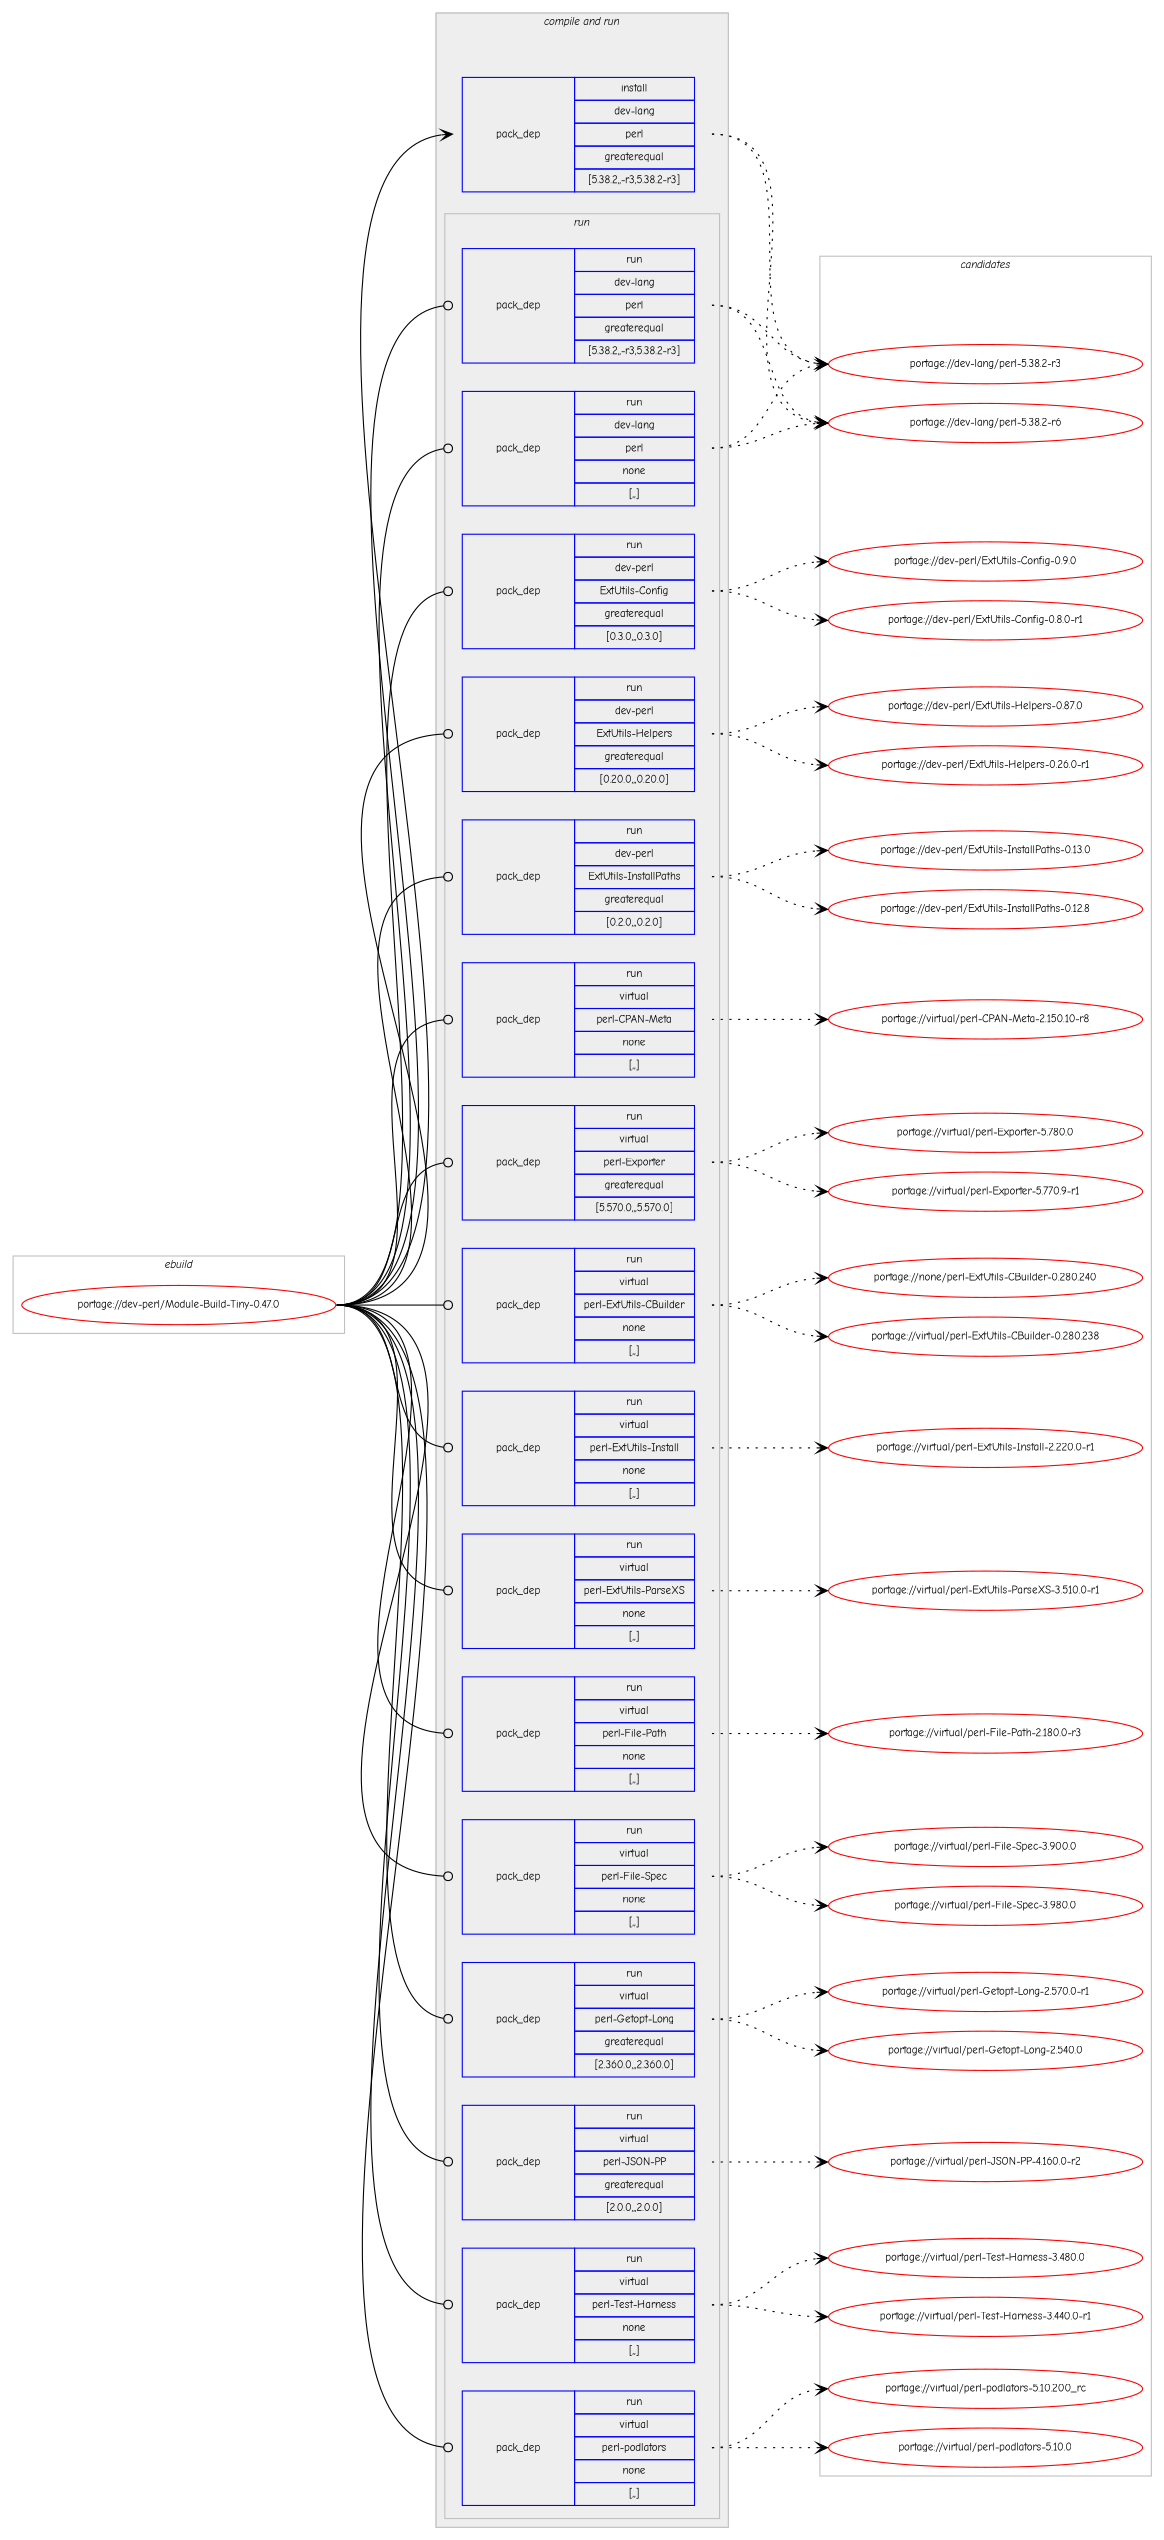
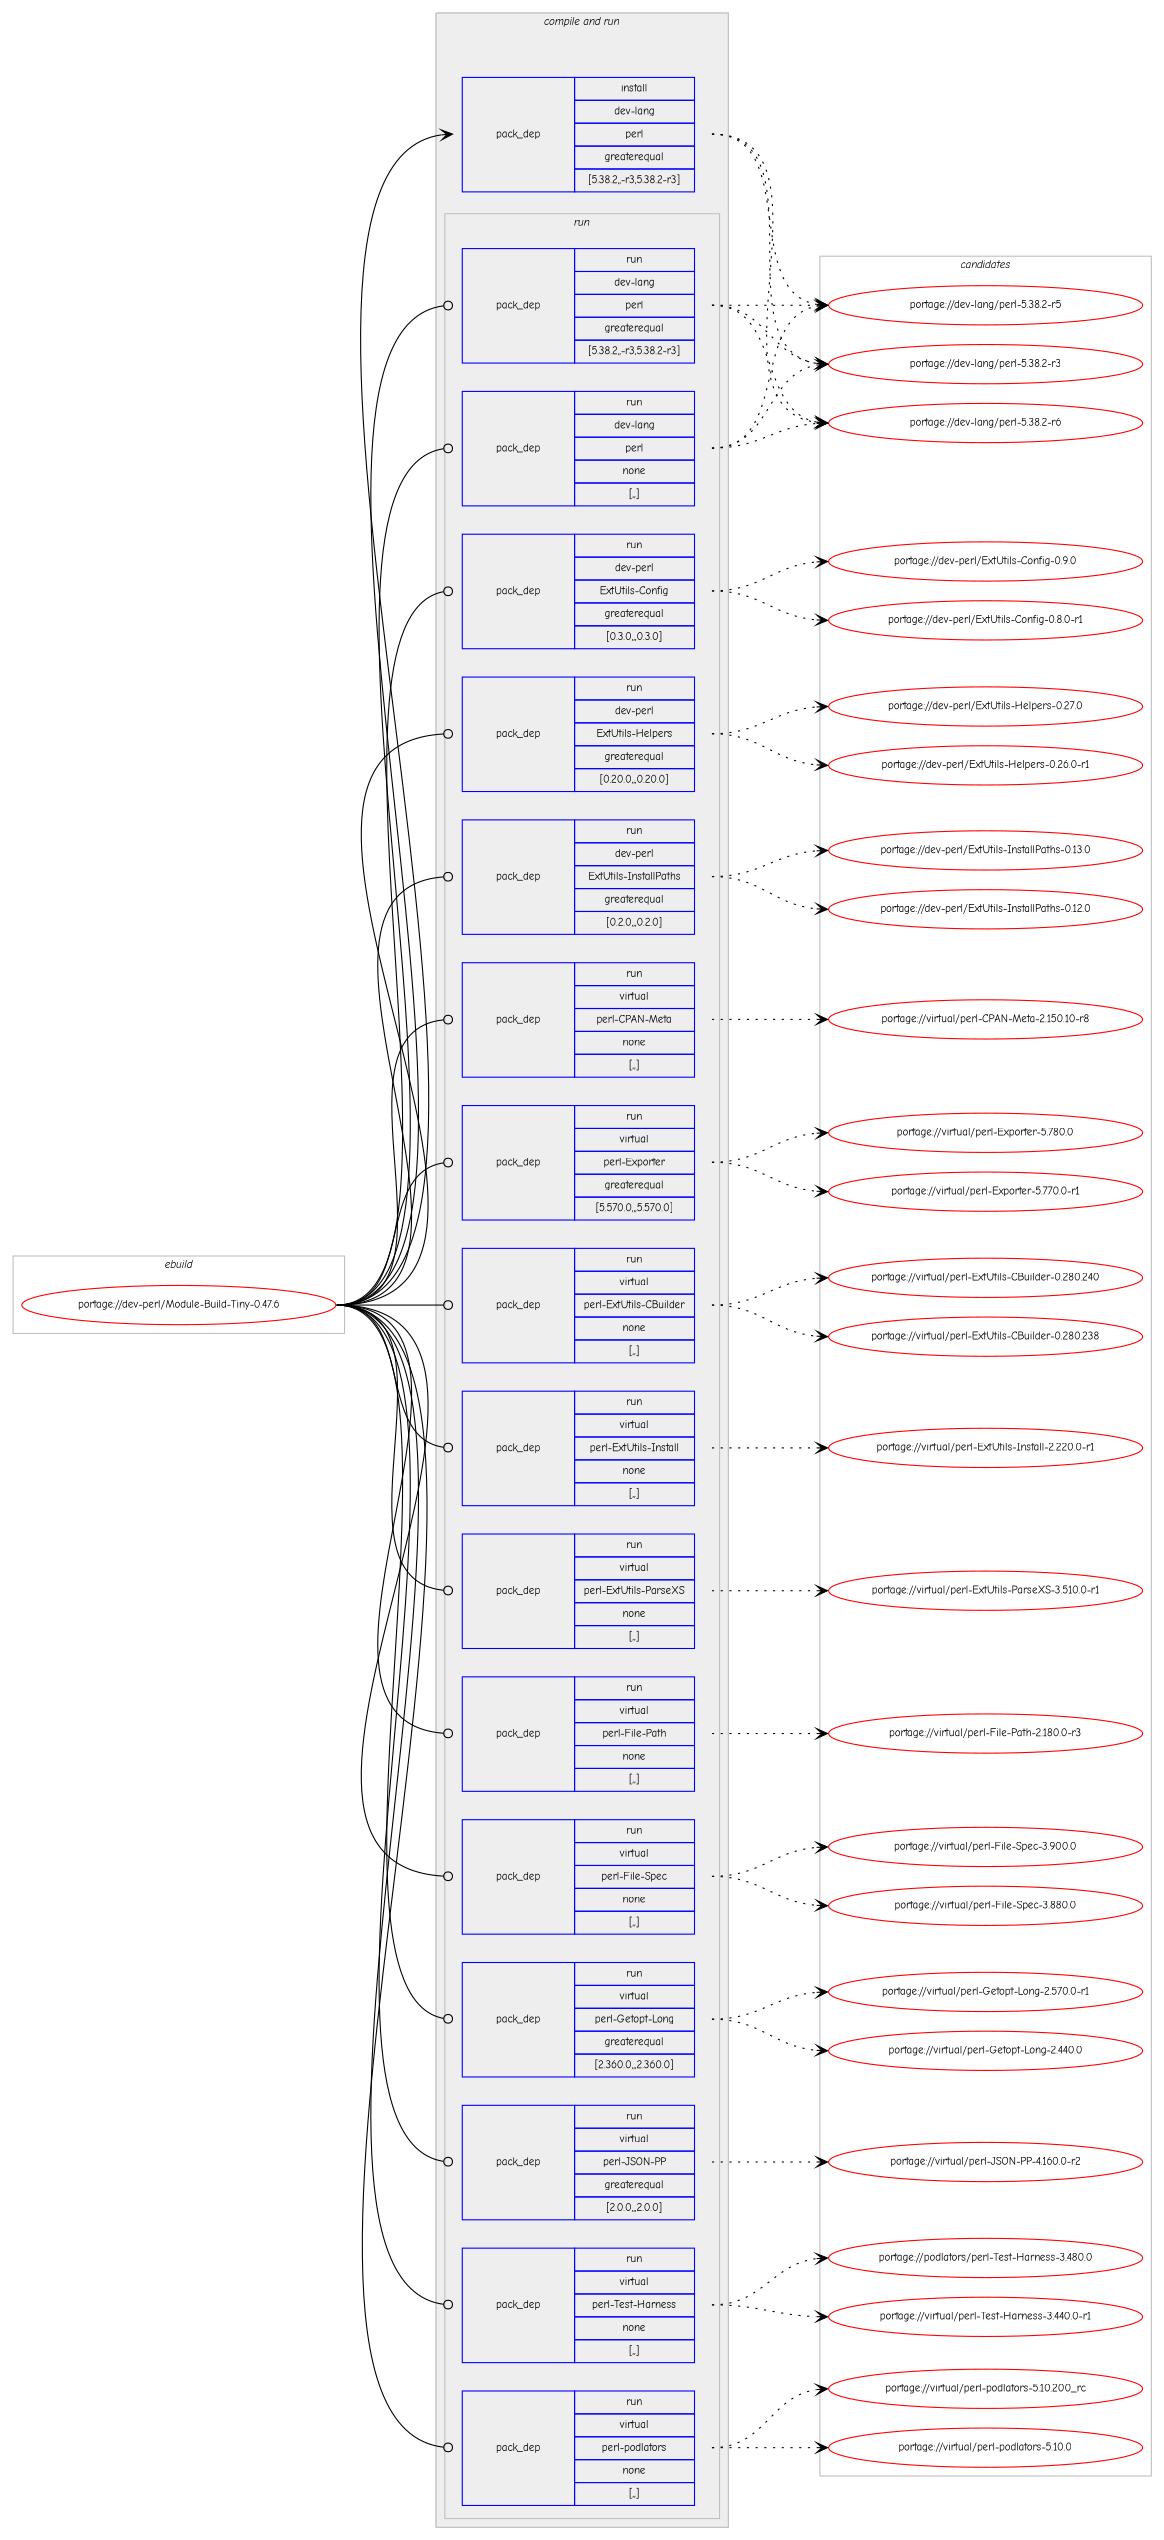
none -> (986, 305)
(986, 706) -> (986, 706)
(986, 909) -> (986, 909)
(986, 1192) -> (986, 1192)
(986, 1278) -> (986, 1278)
(179, 1305) -> (179, 1305)
(986, 1906) -> (986, 1906)
(986, 2051) -> (986, 2051)
(986, 2258) -> (986, 2258)
